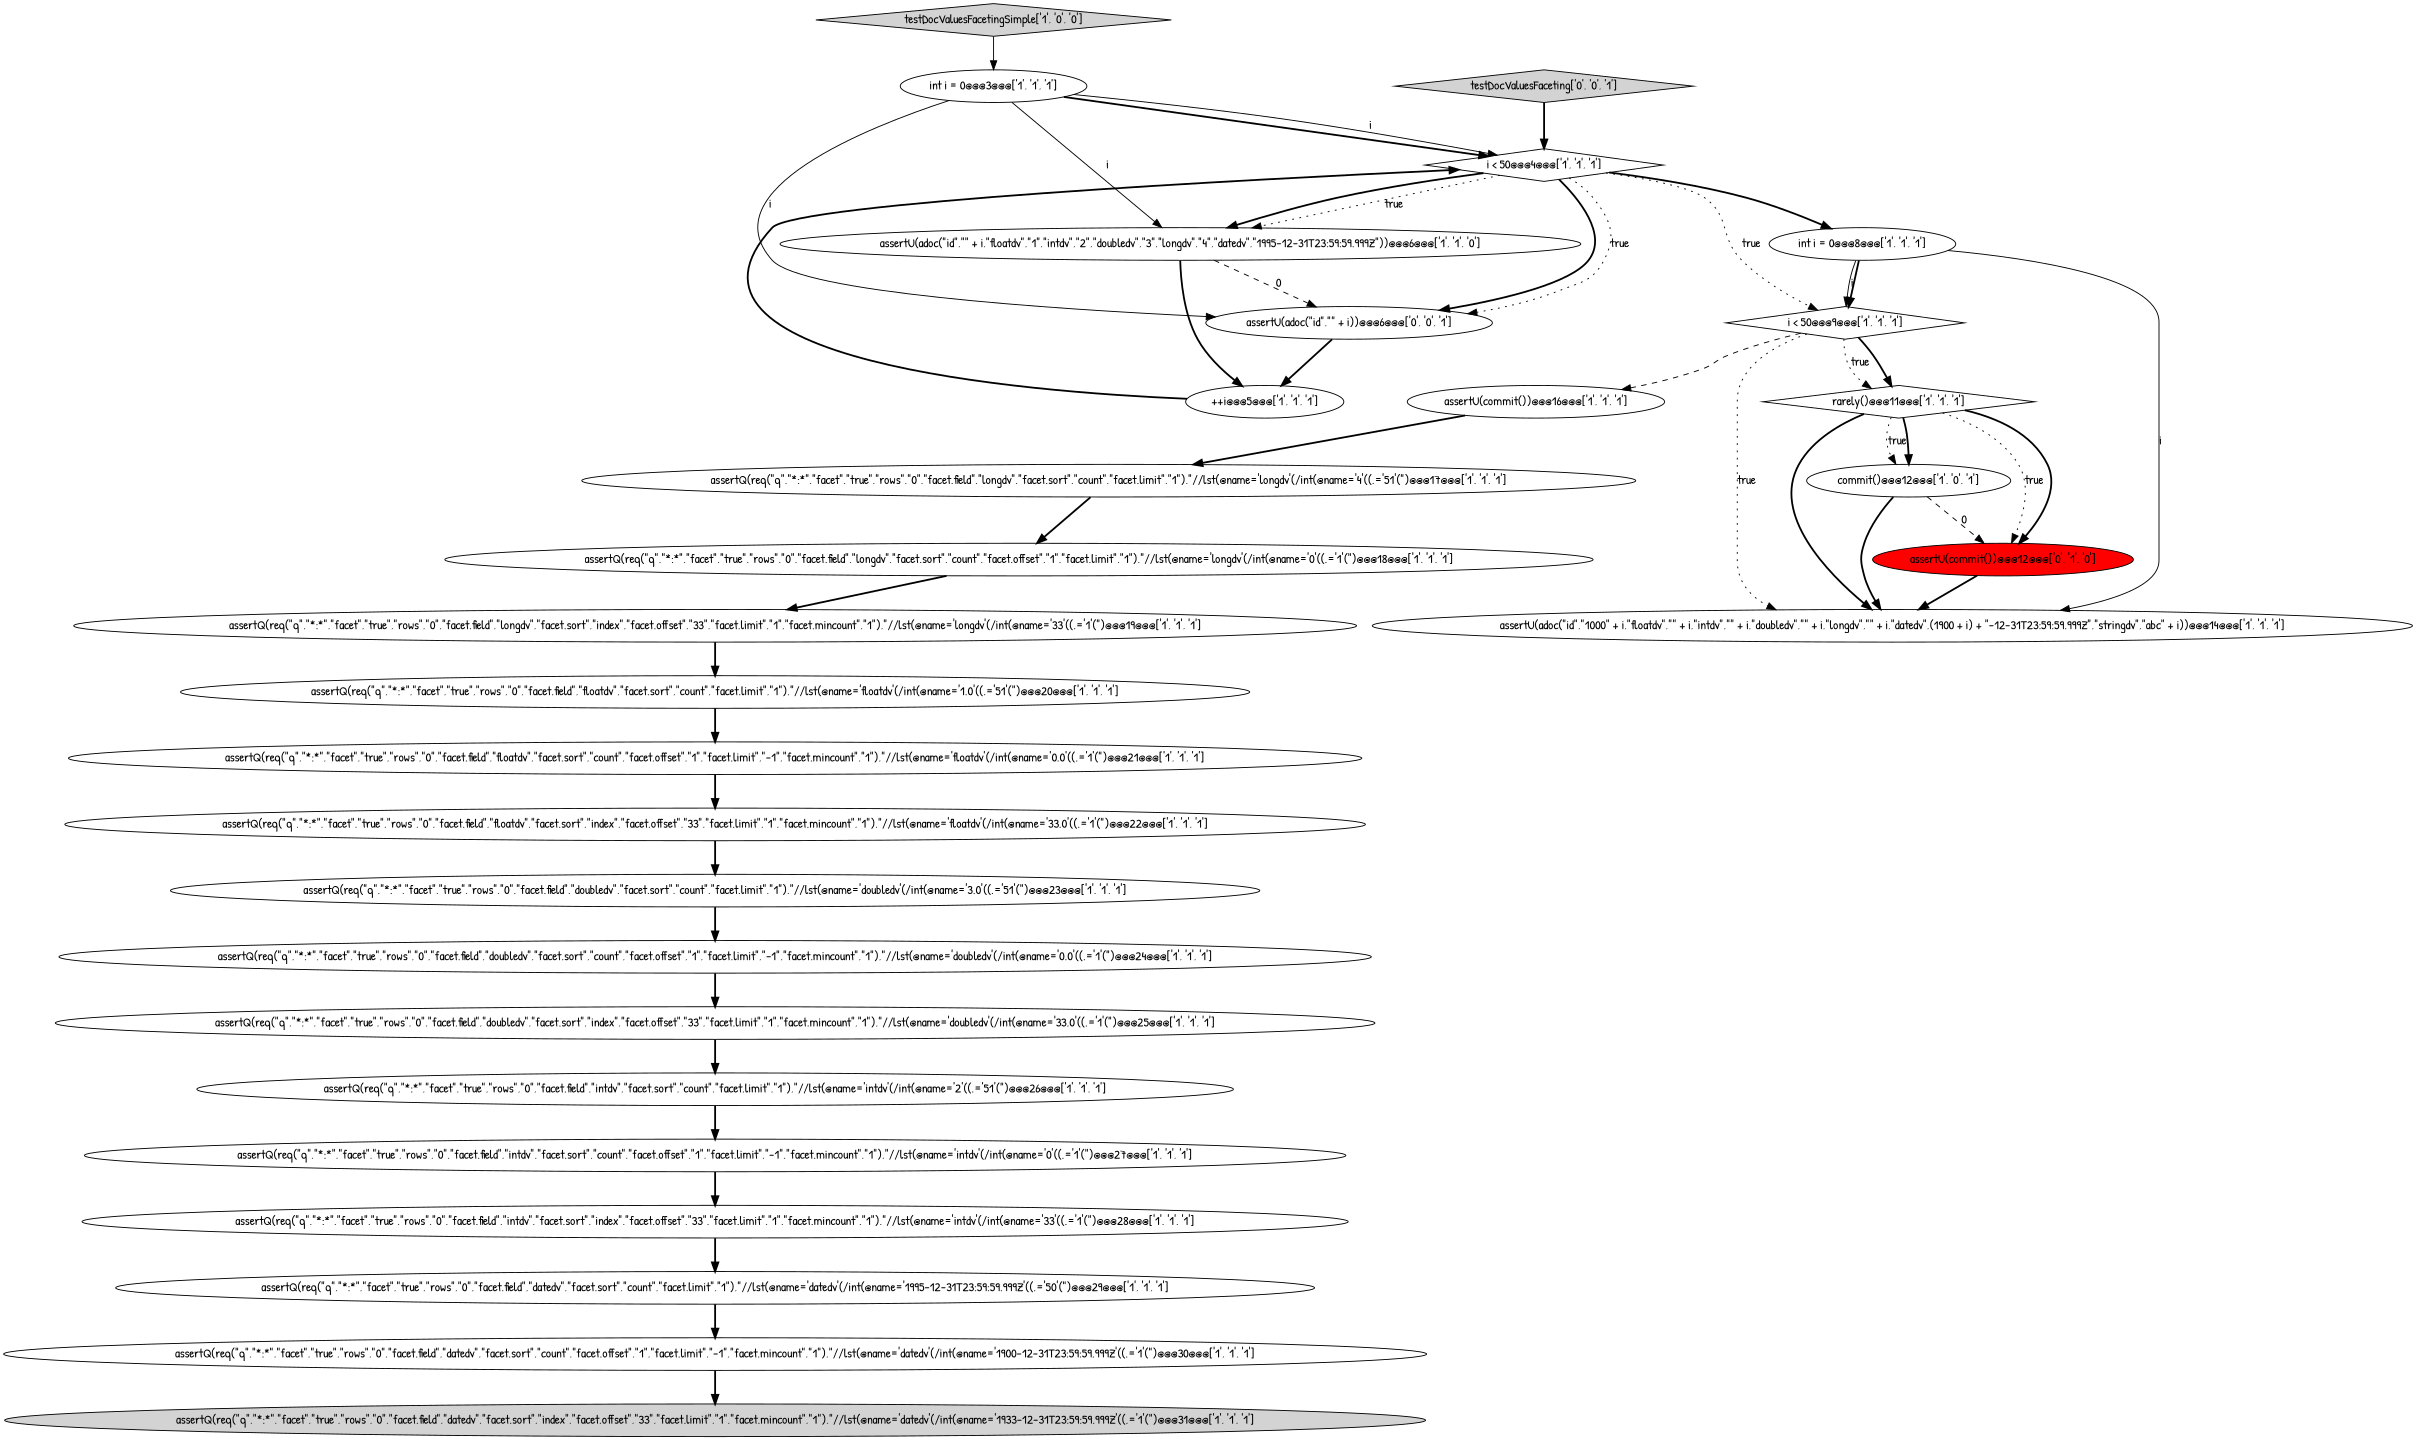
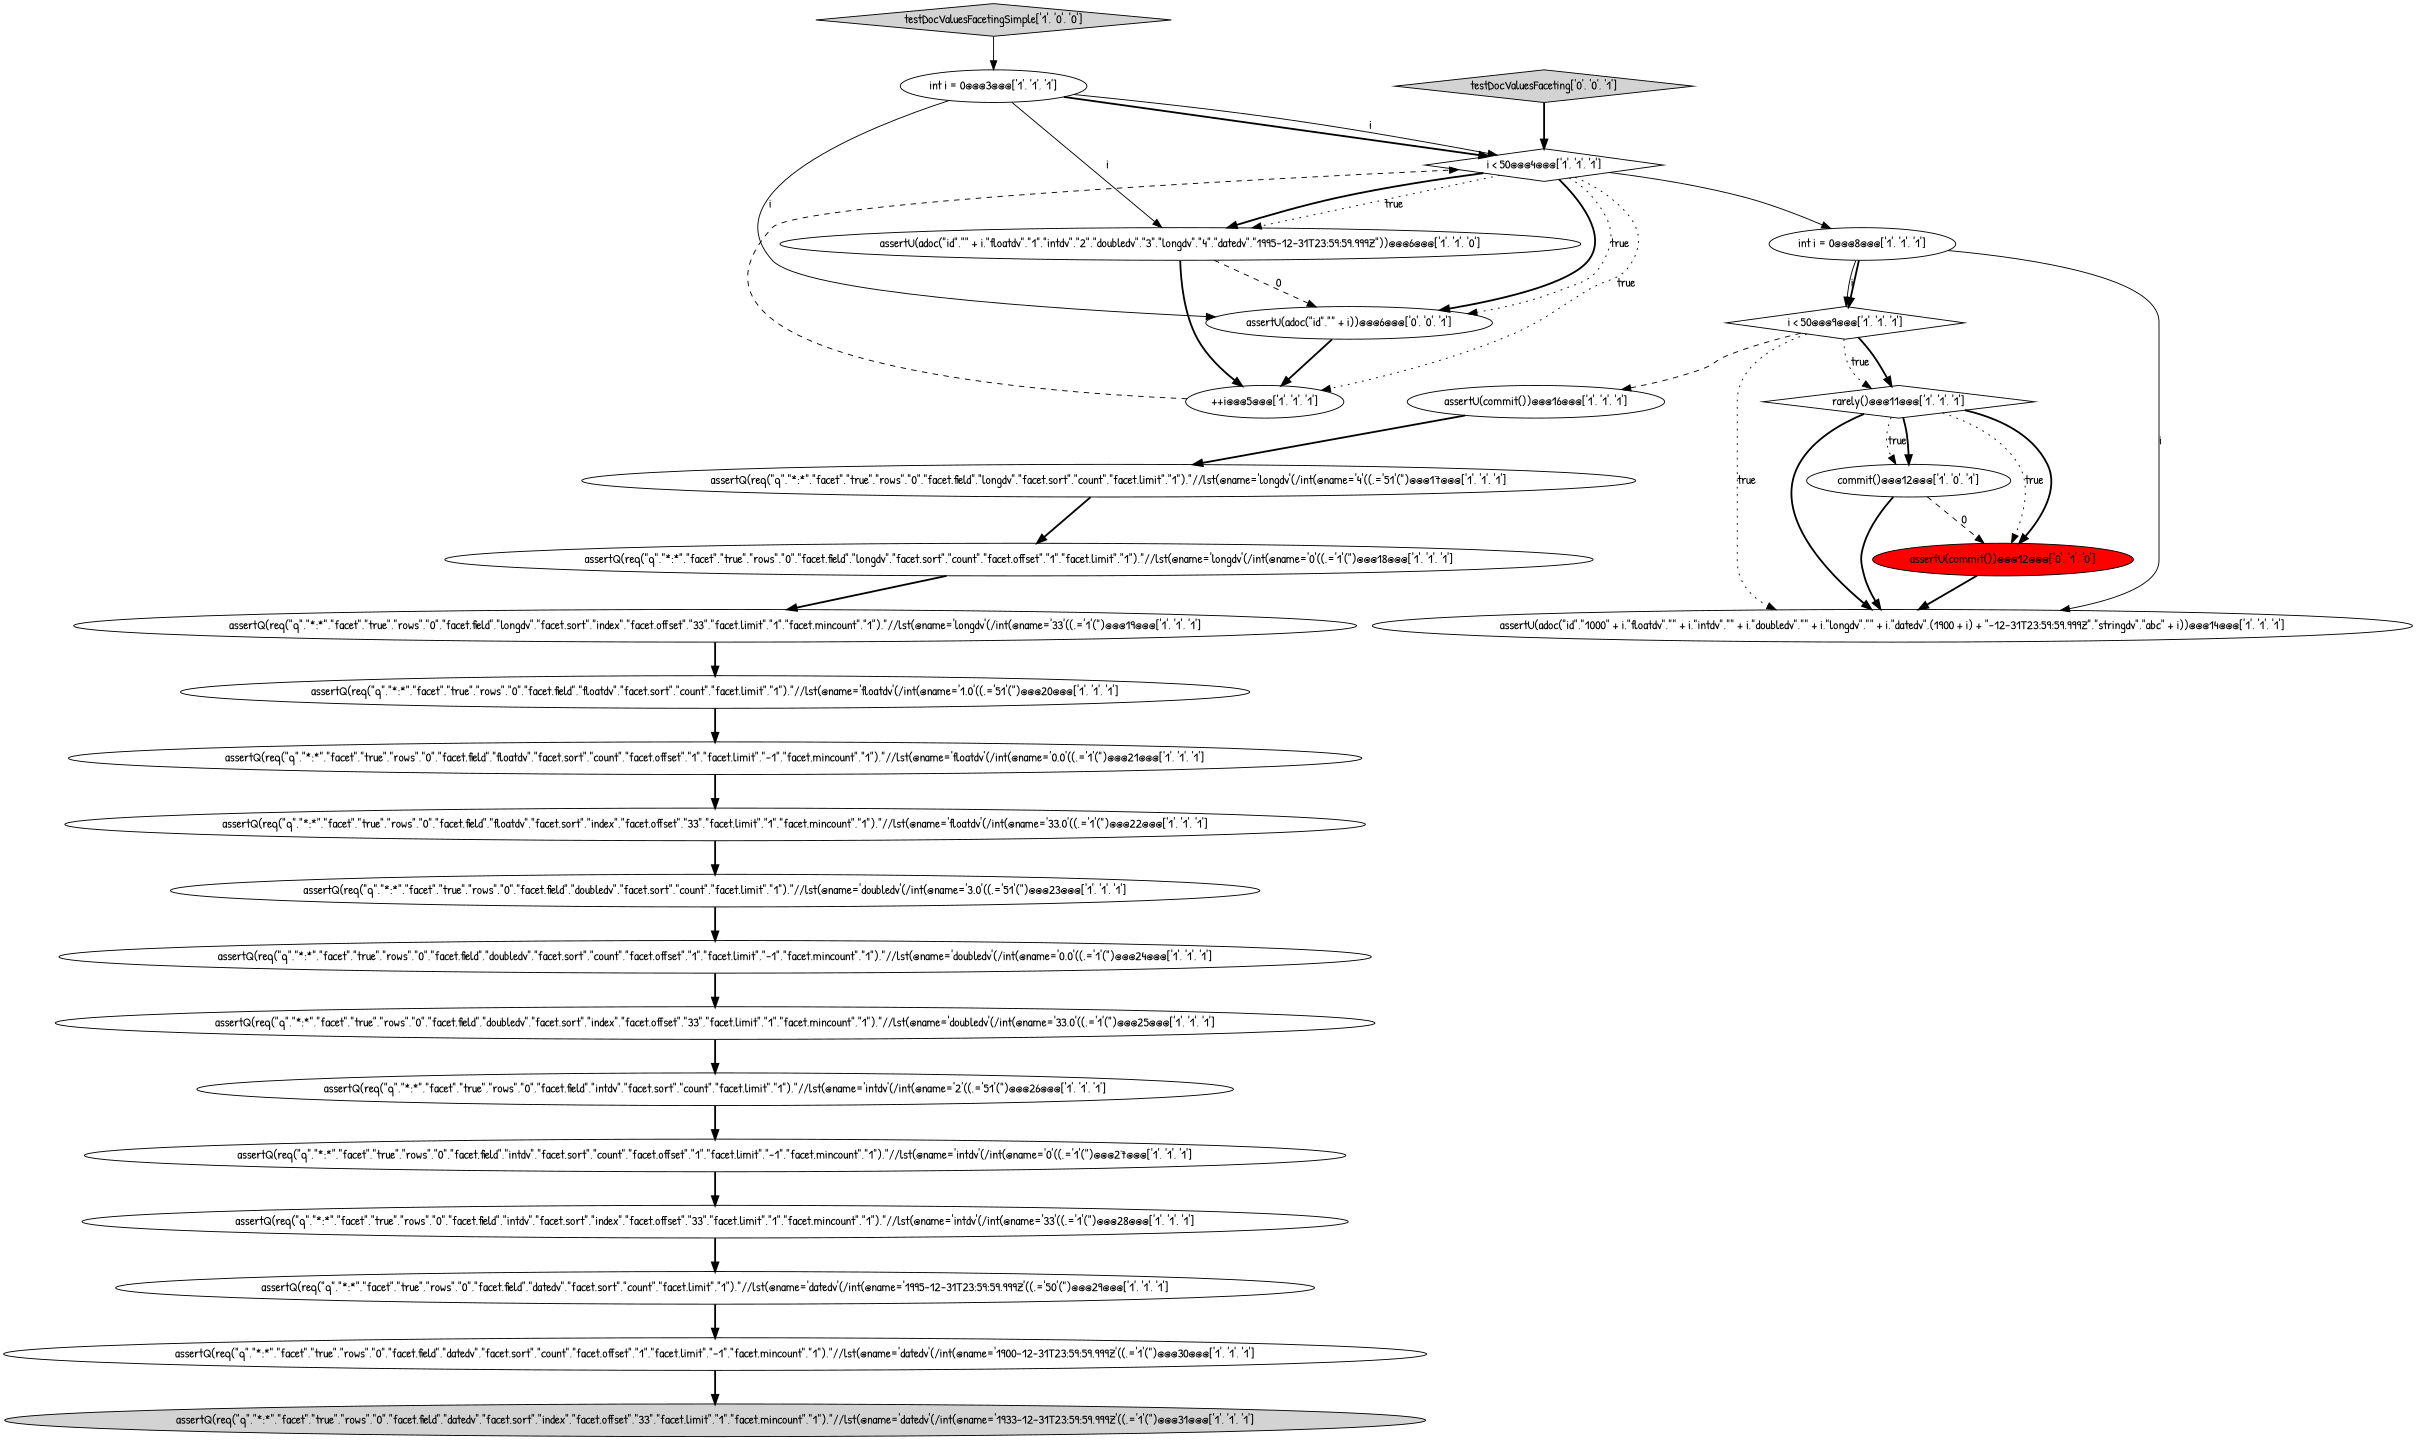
(1718, 191) -> (1718, 191)
(845, 212) -> (845, 212)
(1721, 218) -> (1542, 319)
